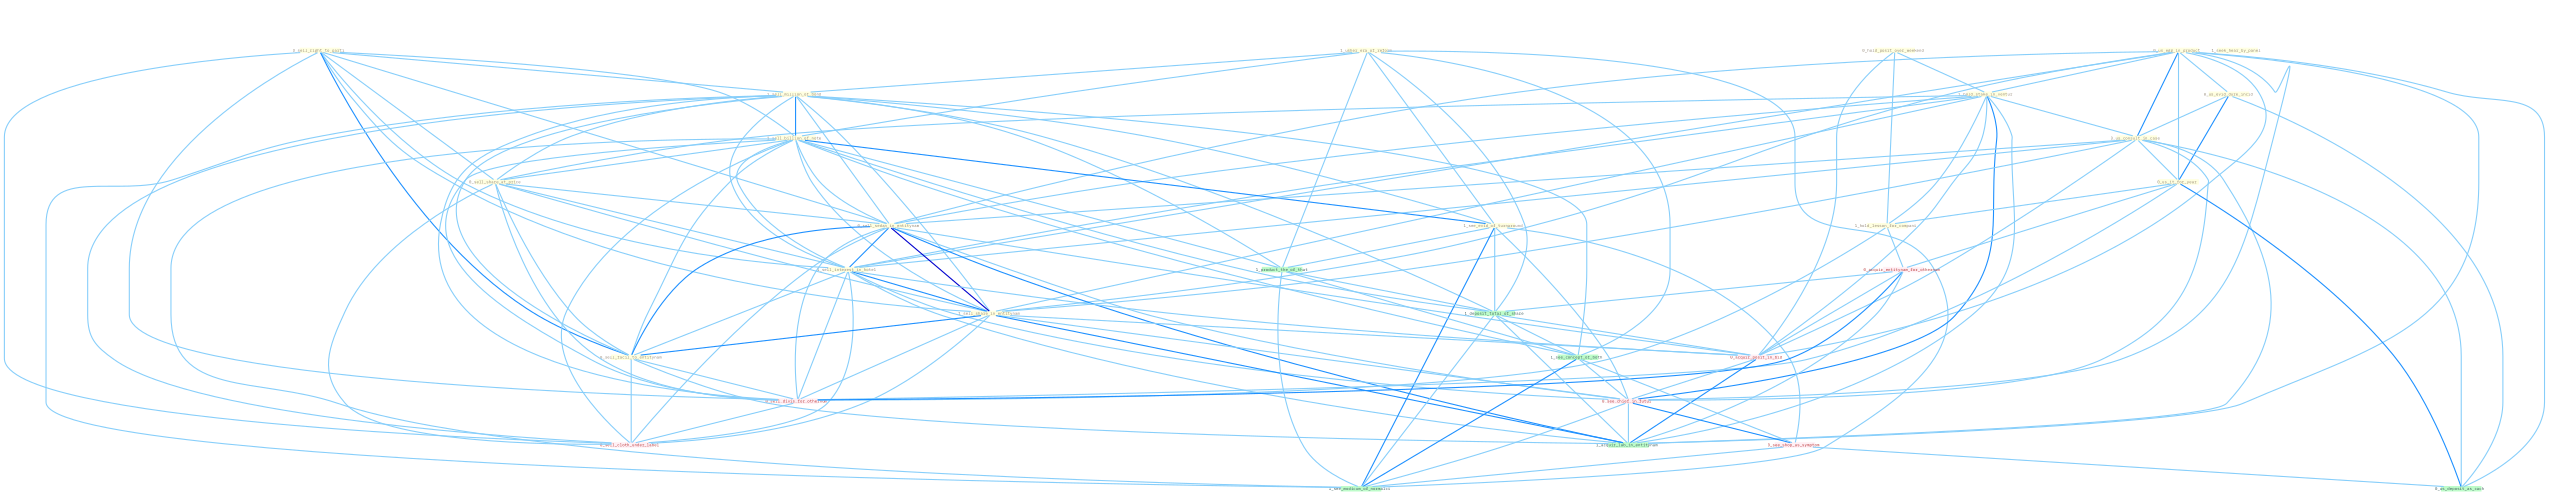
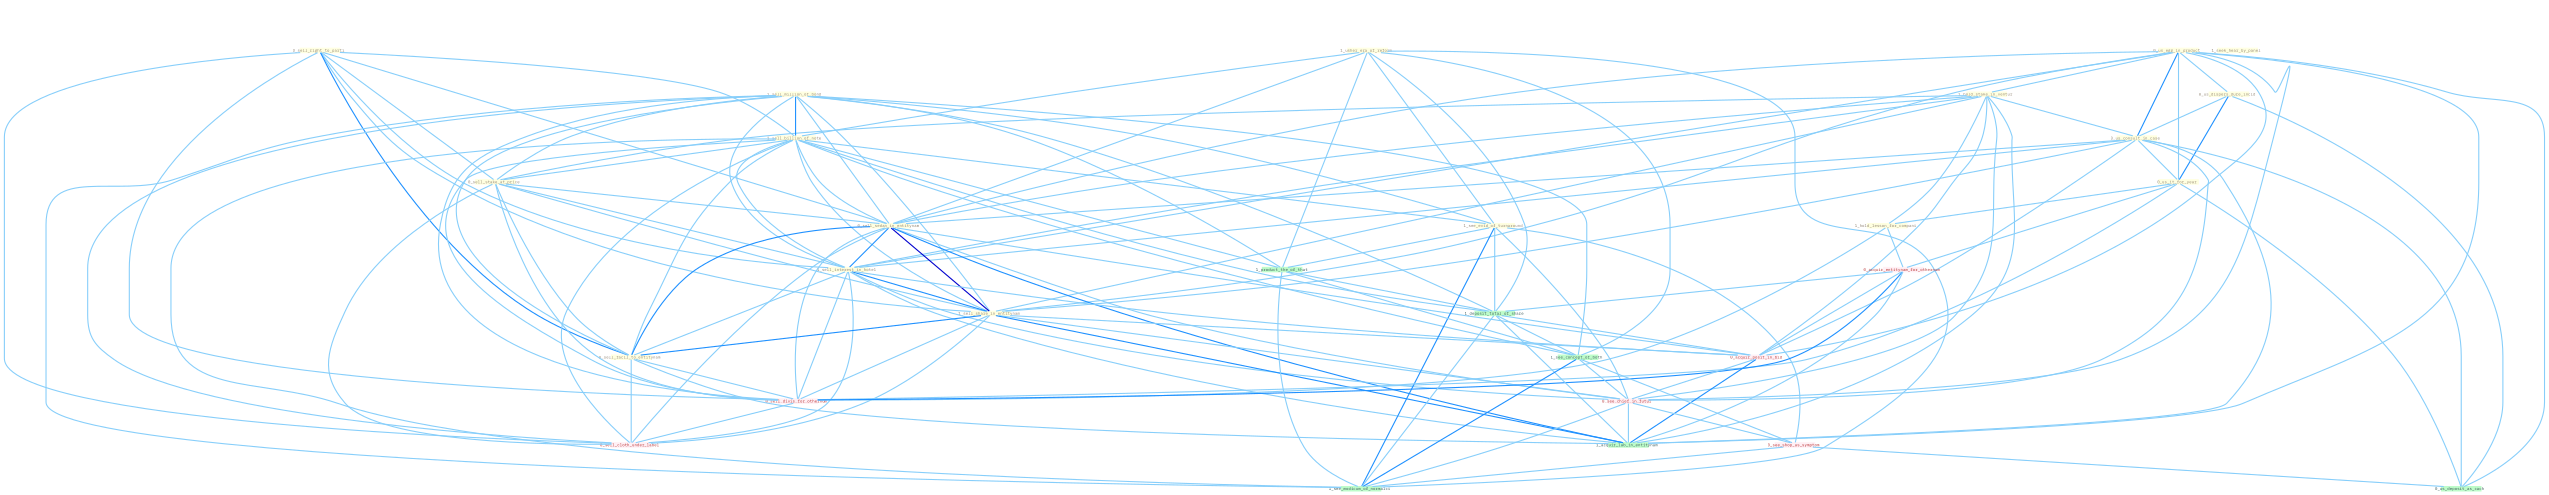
(1895, 50) -> none
(558, 72) -> none
(1081, 72) -> (1117, 142)
(2229, 94) -> (2229, 94)
(1060, 172) -> (1060, 172)
(495, 182) -> (495, 182)
(2350, 309) -> (2350, 309)
(1912, 341) -> (1912, 341)
(631, 357) -> (631, 357)
(1688, 417) -> (1688, 417)
